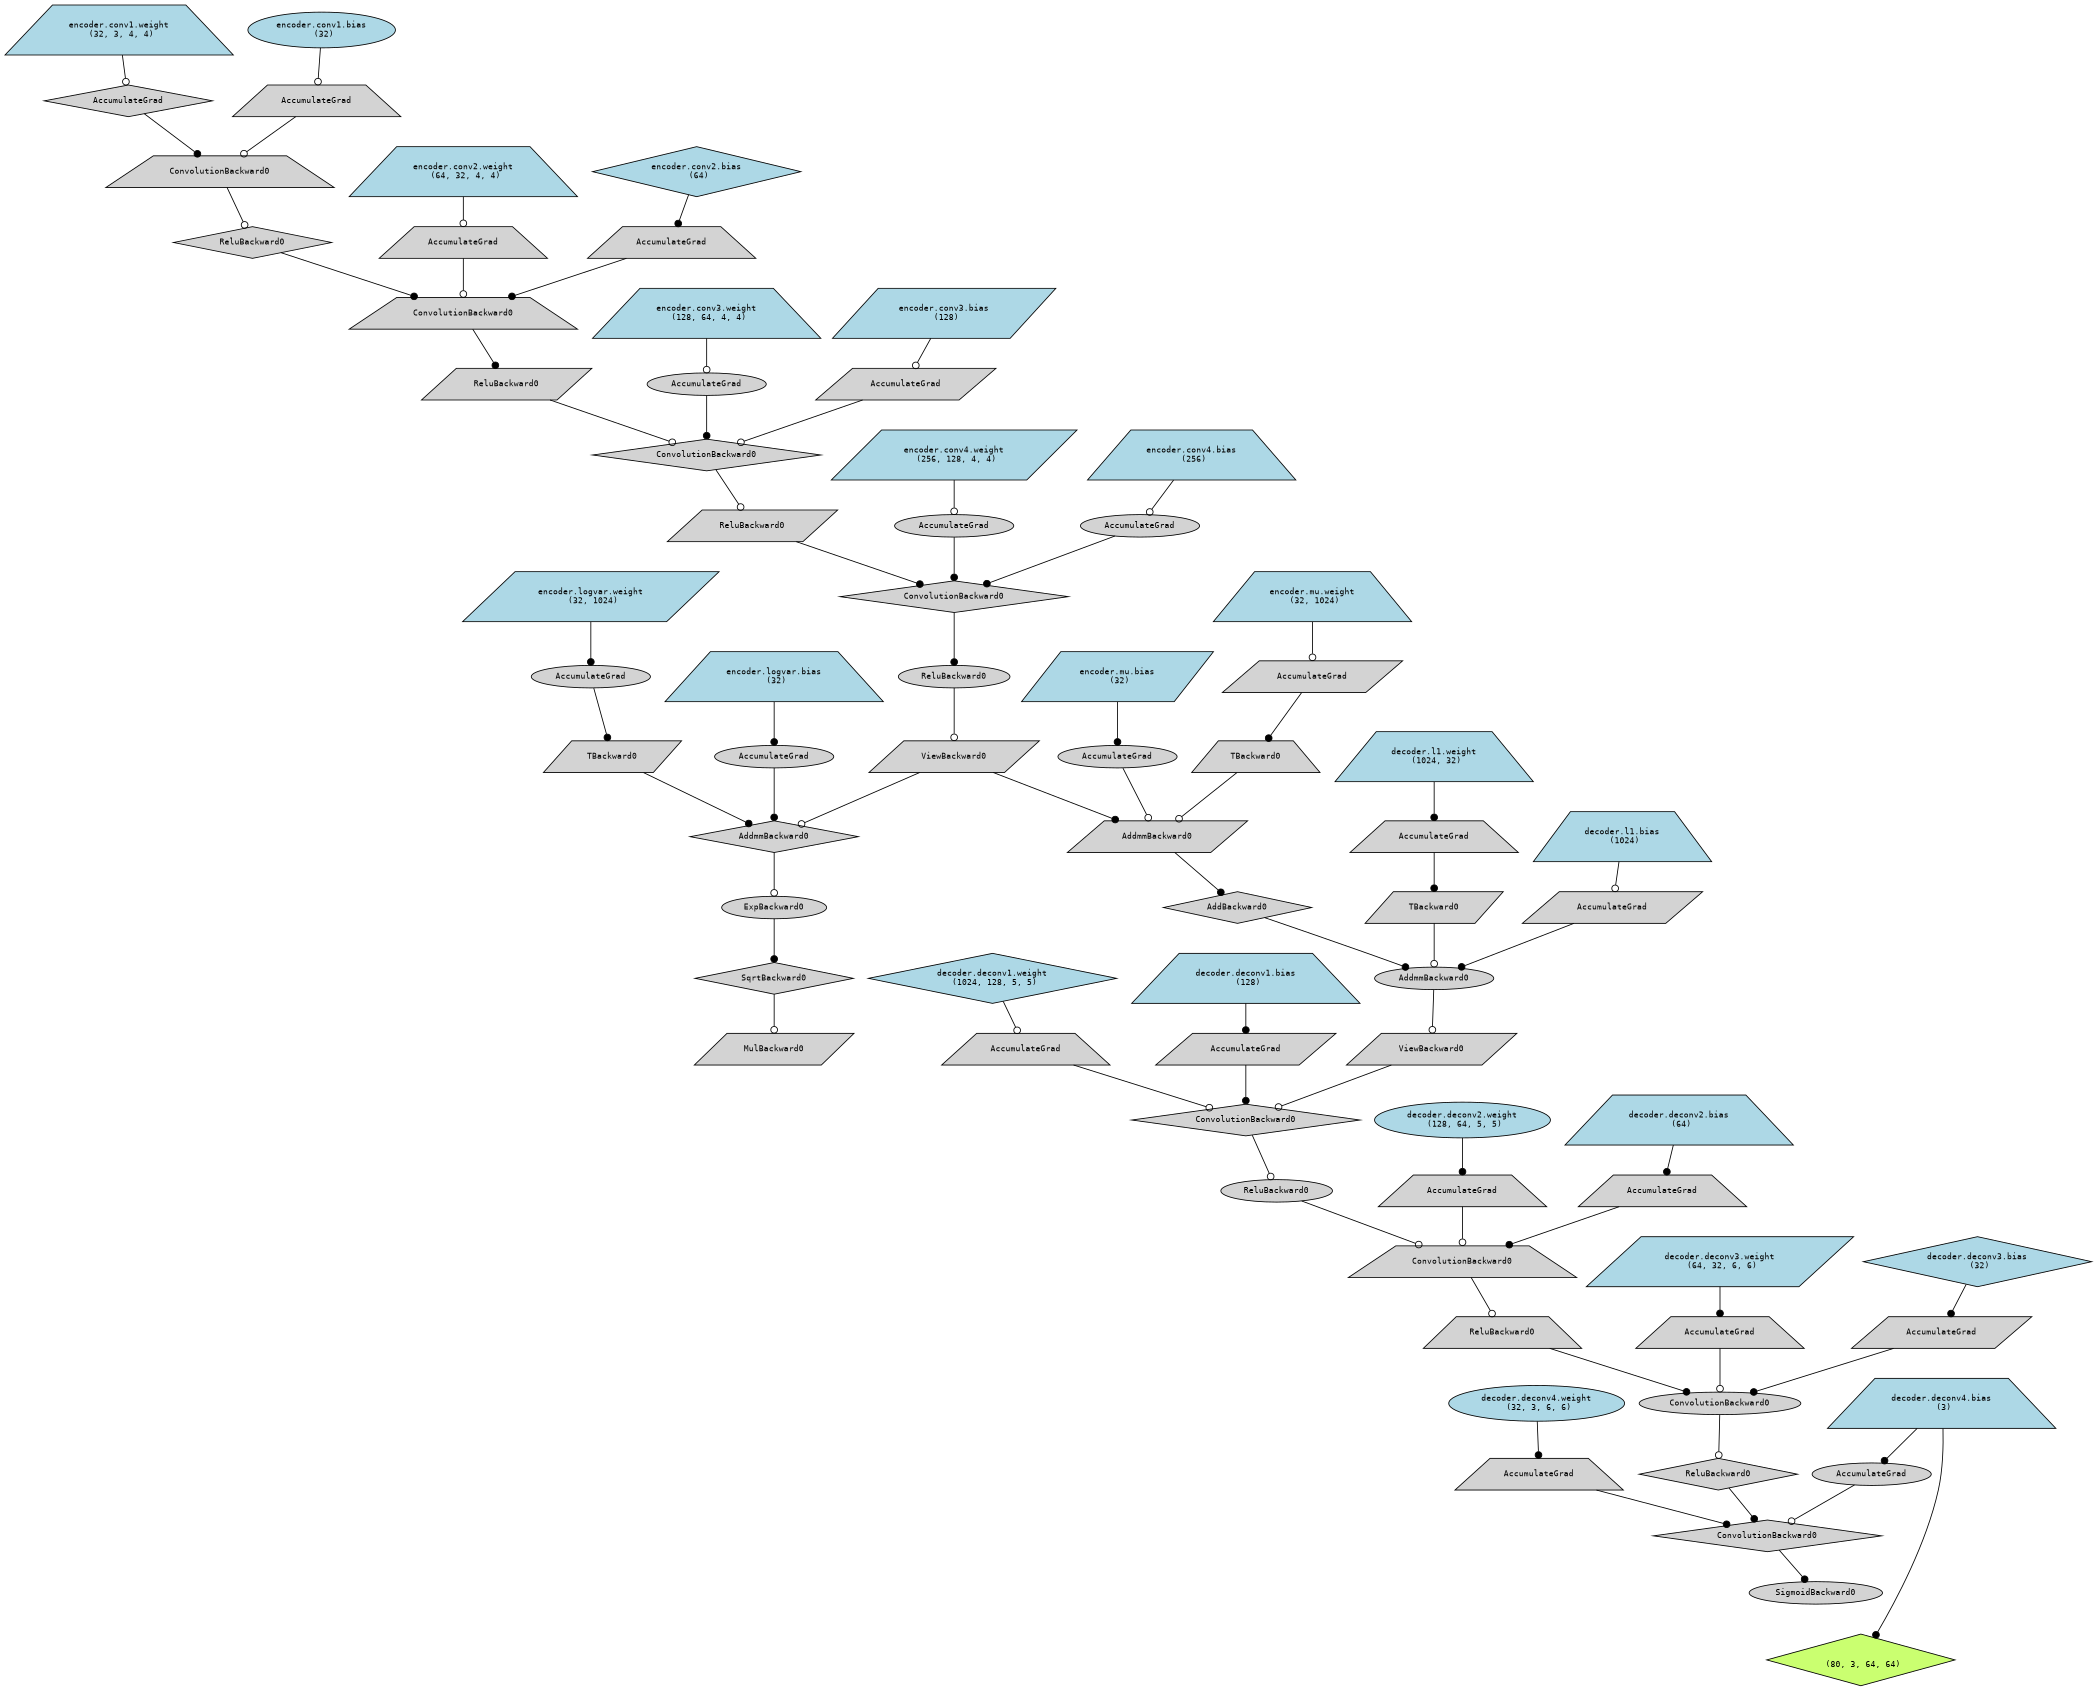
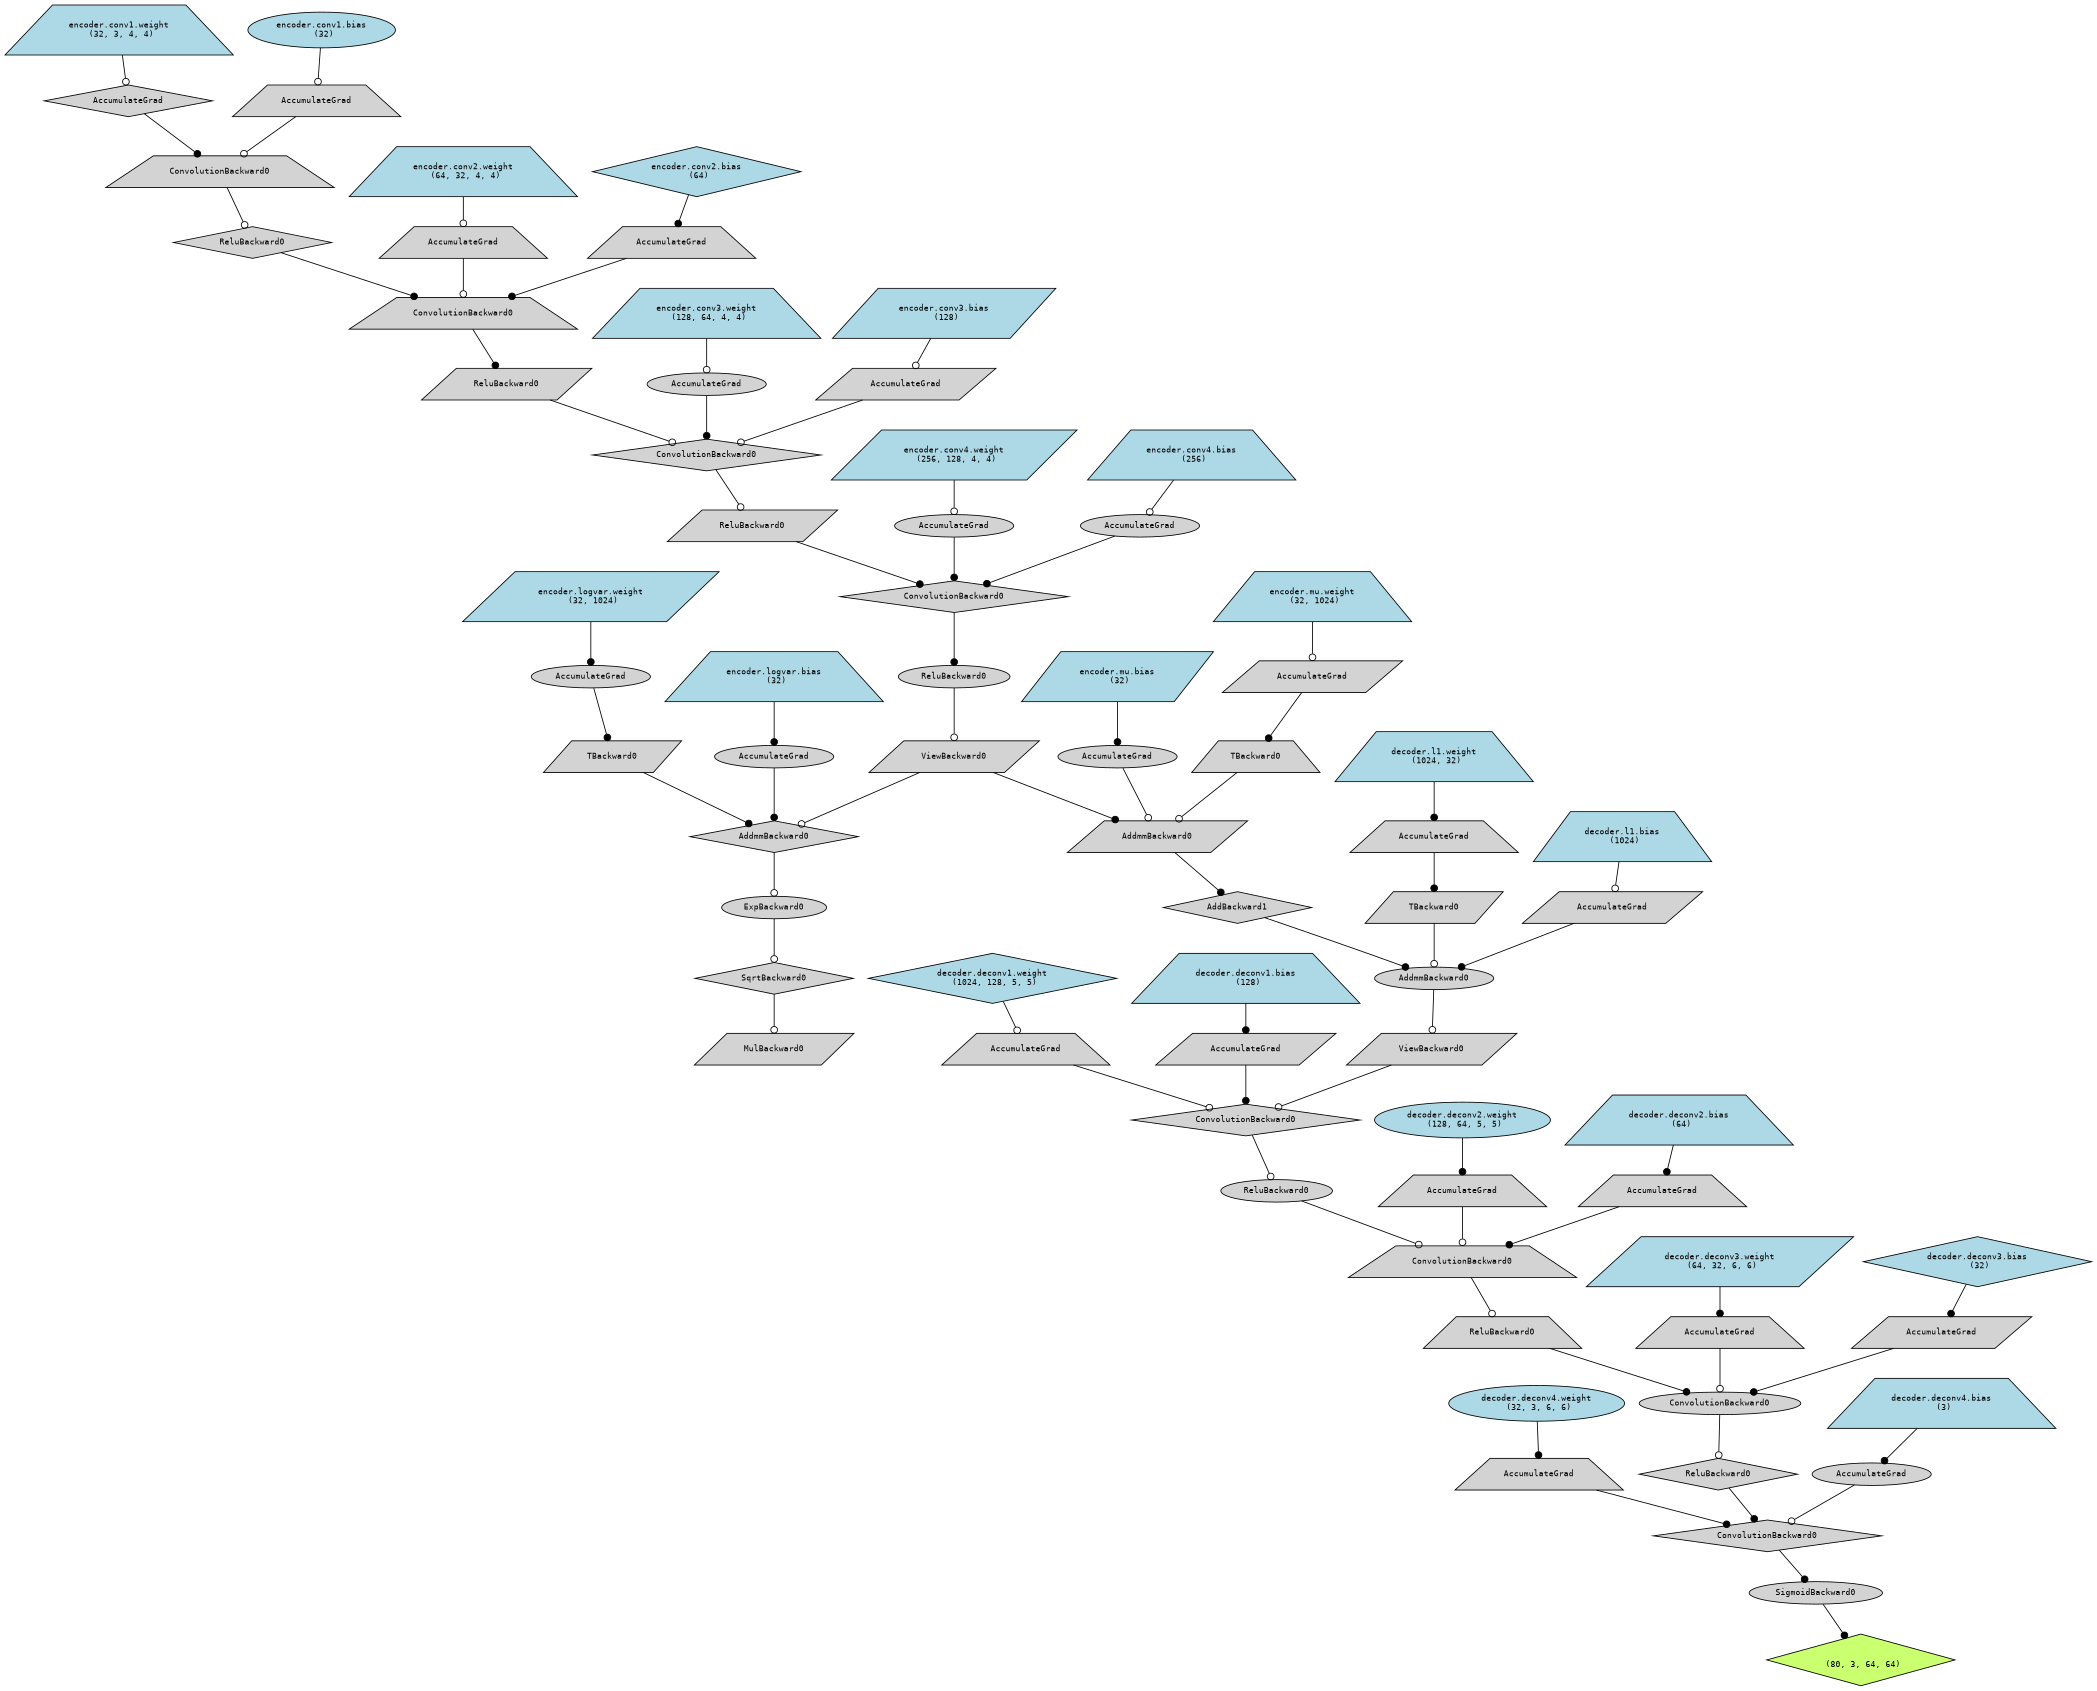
(1238, 908) -> (1238, 908)
(774, 937) -> (774, 937)
(1925, 1535) -> (1833, 1618)
